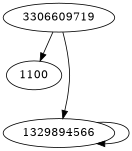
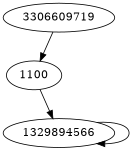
(69, 71) -> (45, 100)
